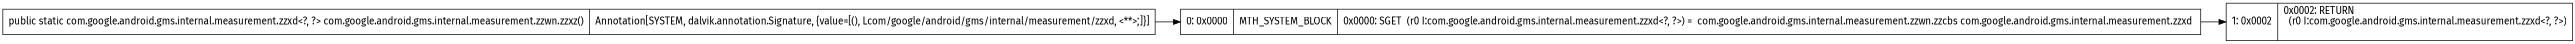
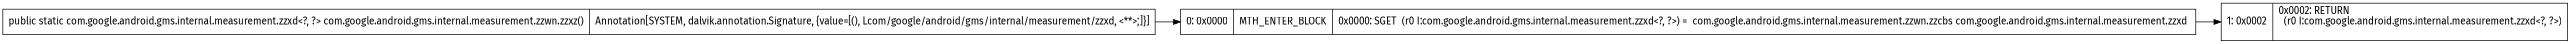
(1286, 22) -> (1283, 22)
